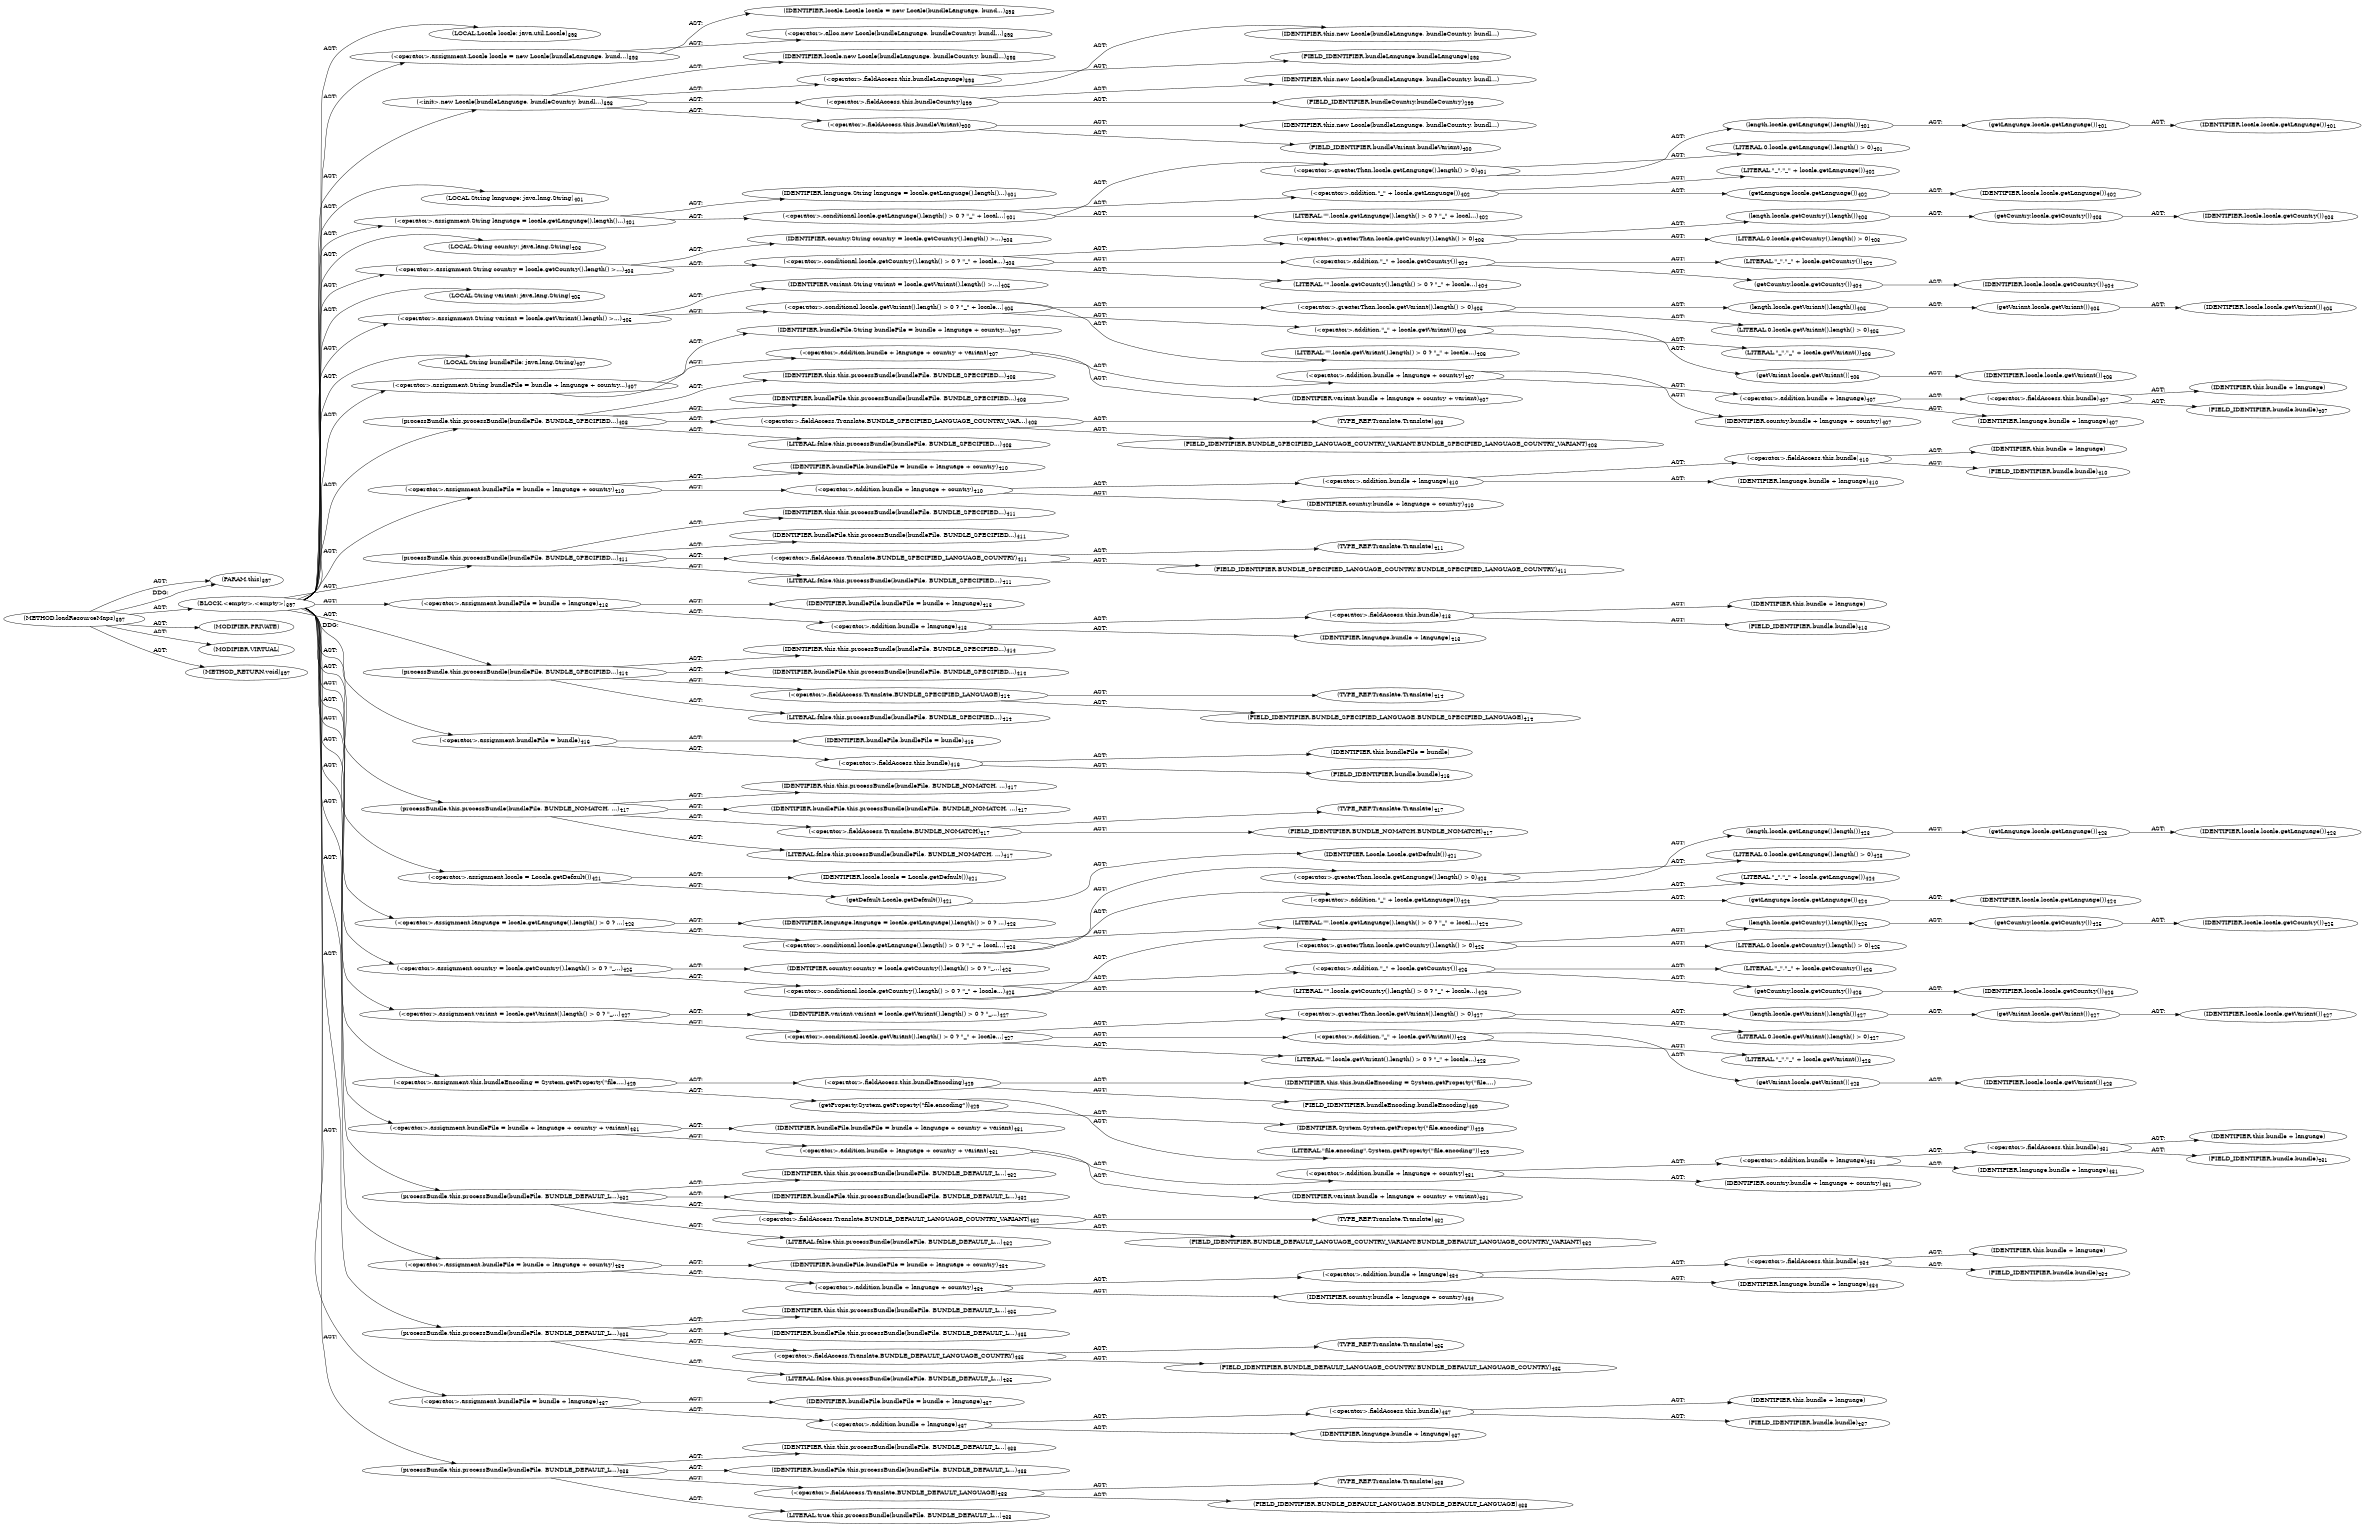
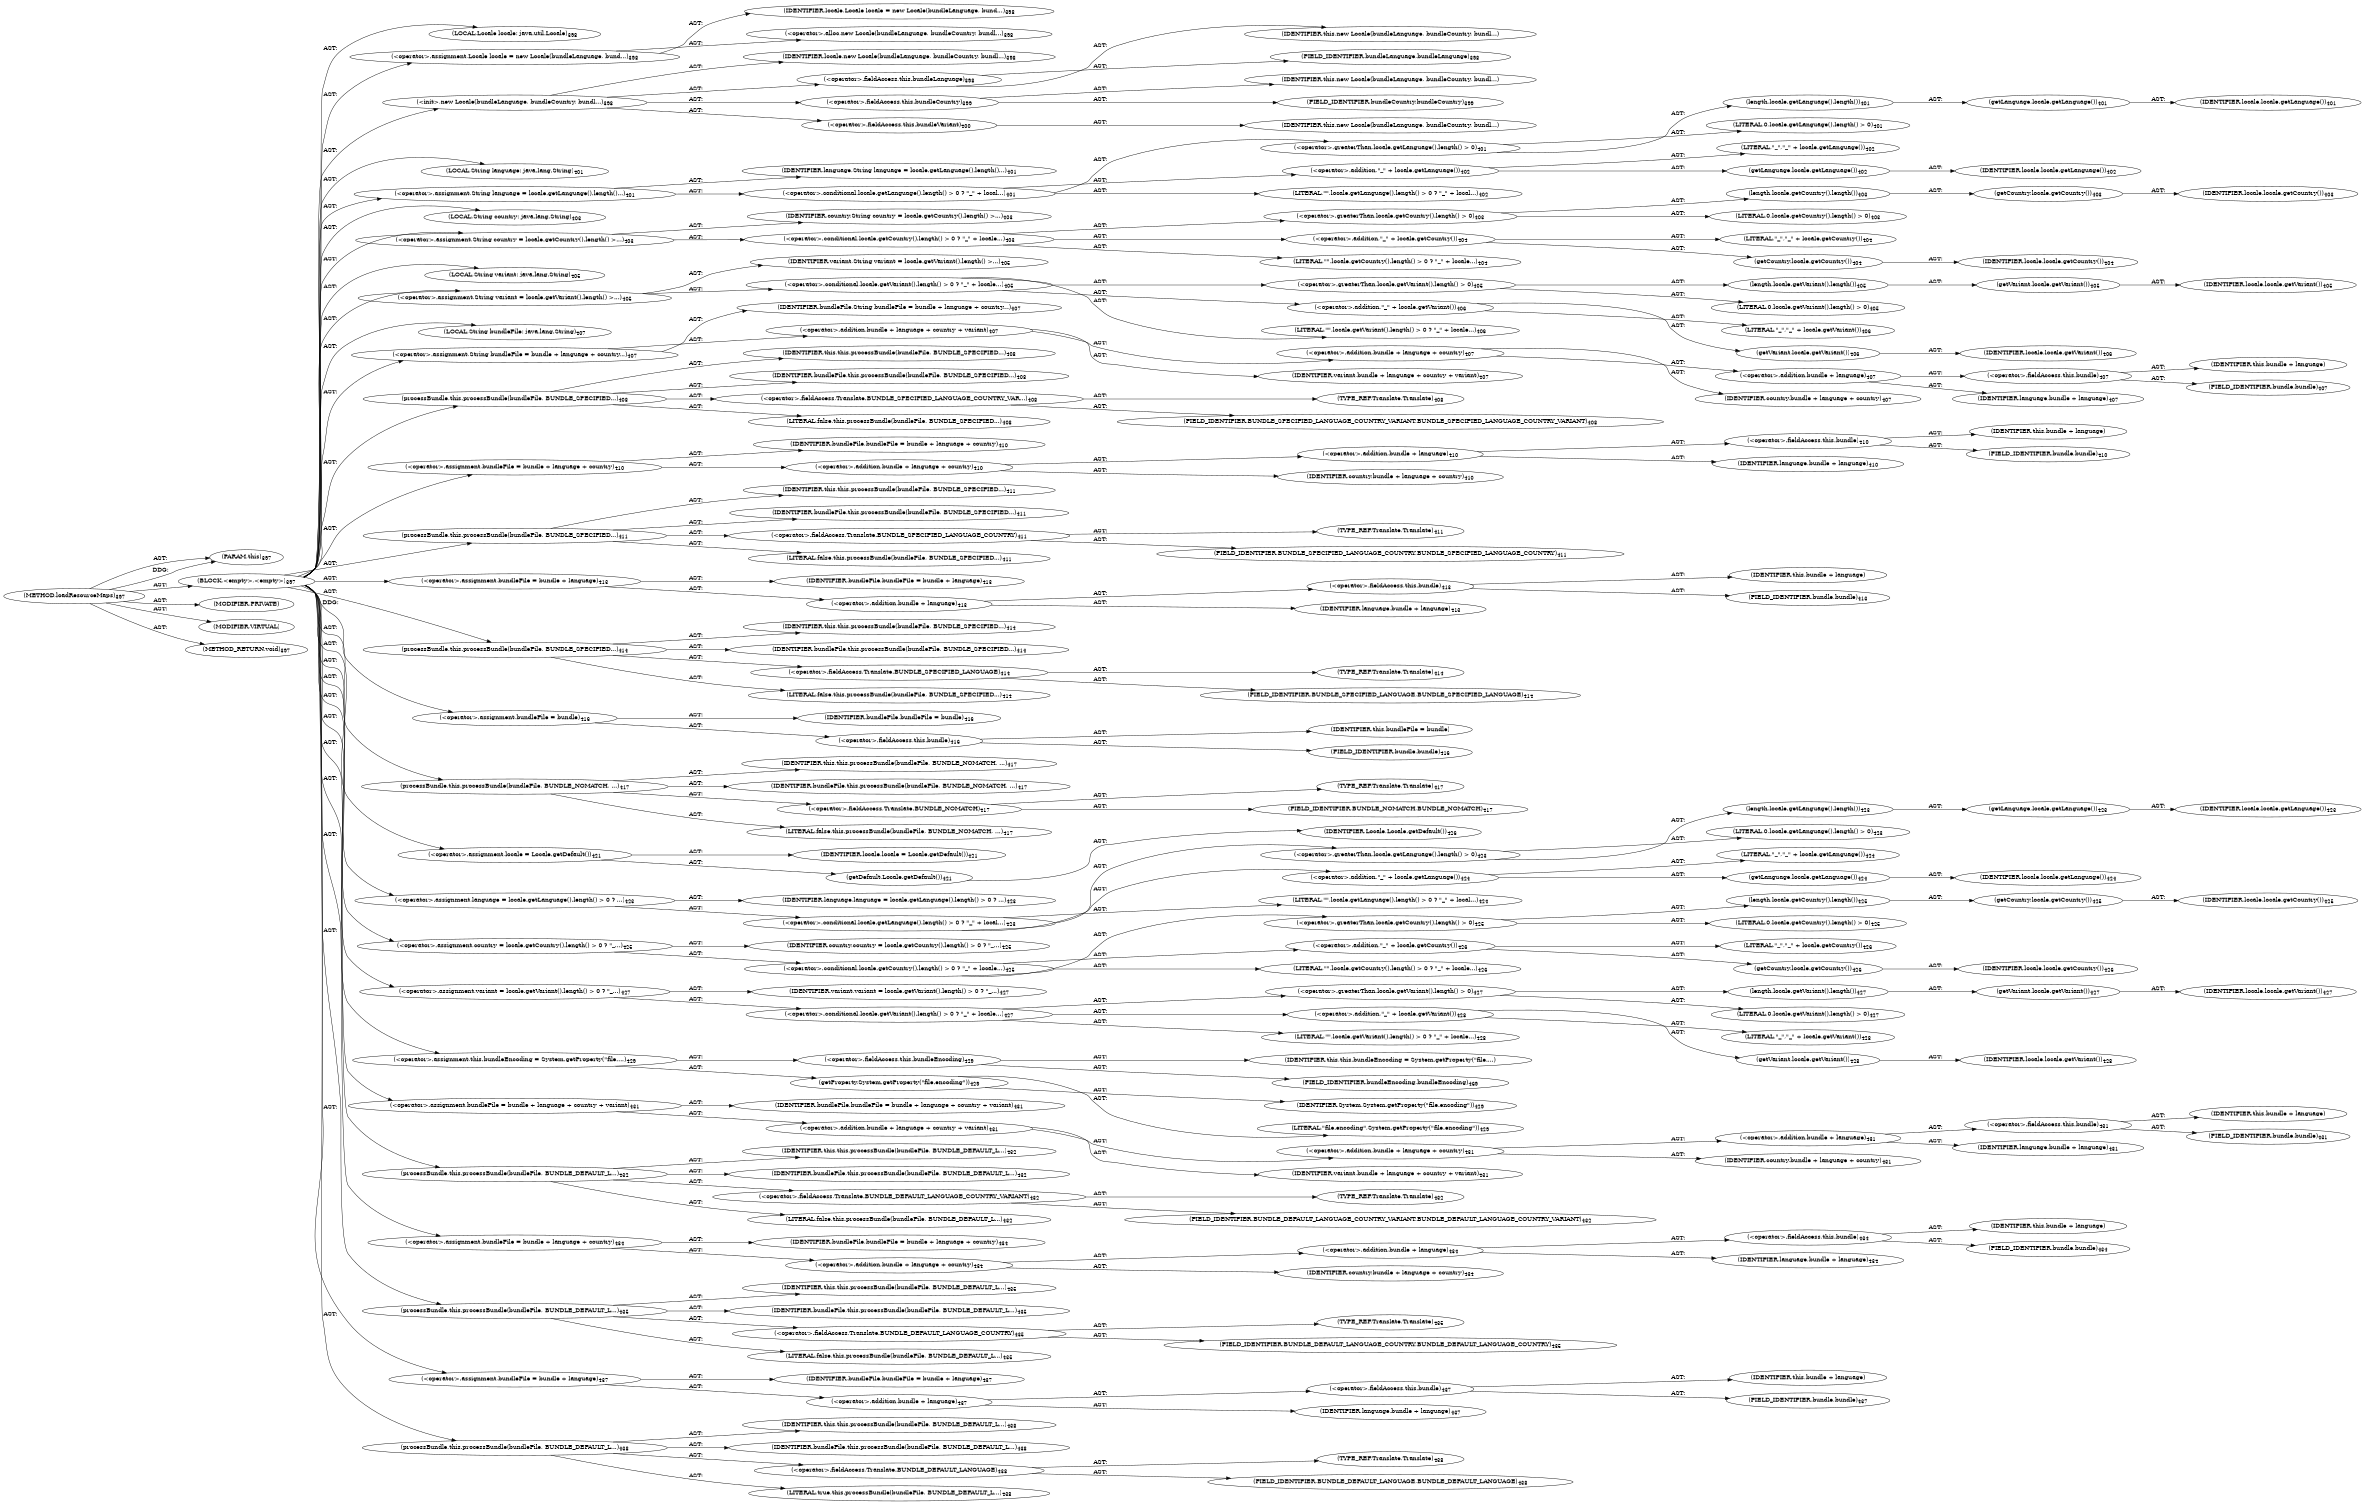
(1469, 102) -> (1469, 102)
(1390, 148) -> none
(1452, 854) -> (1452, 832)
